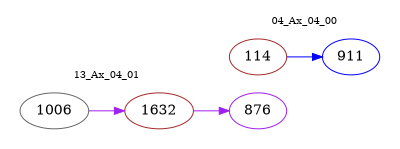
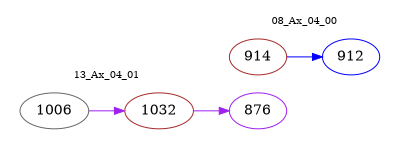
(305, 21) -> (305, 21)
(258, 57) -> (258, 57)
(351, 57) -> (351, 57)
(159, 111) -> (159, 111)
